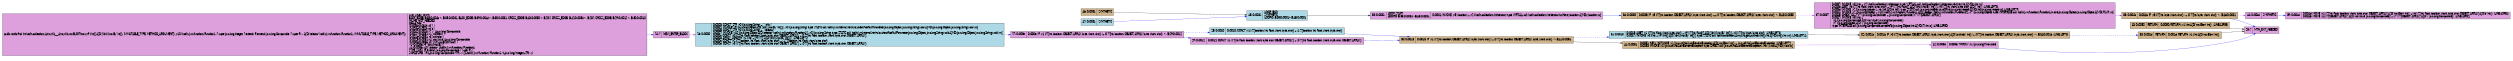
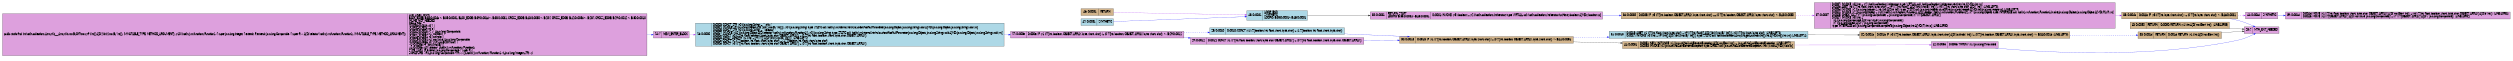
(1105, 12) -> (1105, 12)
(1179, 14) -> (1179, 14)
(1395, 14) -> (1397, 14)
